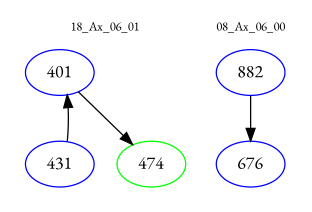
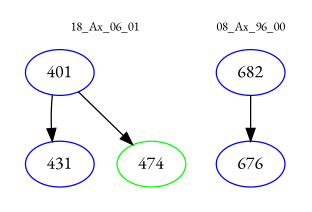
(251, 27) -> (251, 27)
(251, 73) -> (251, 73)
(68, 125) -> (51, 112)
